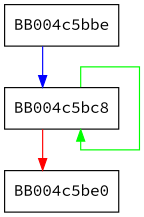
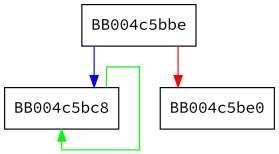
(43, 144) -> (178, 61)
